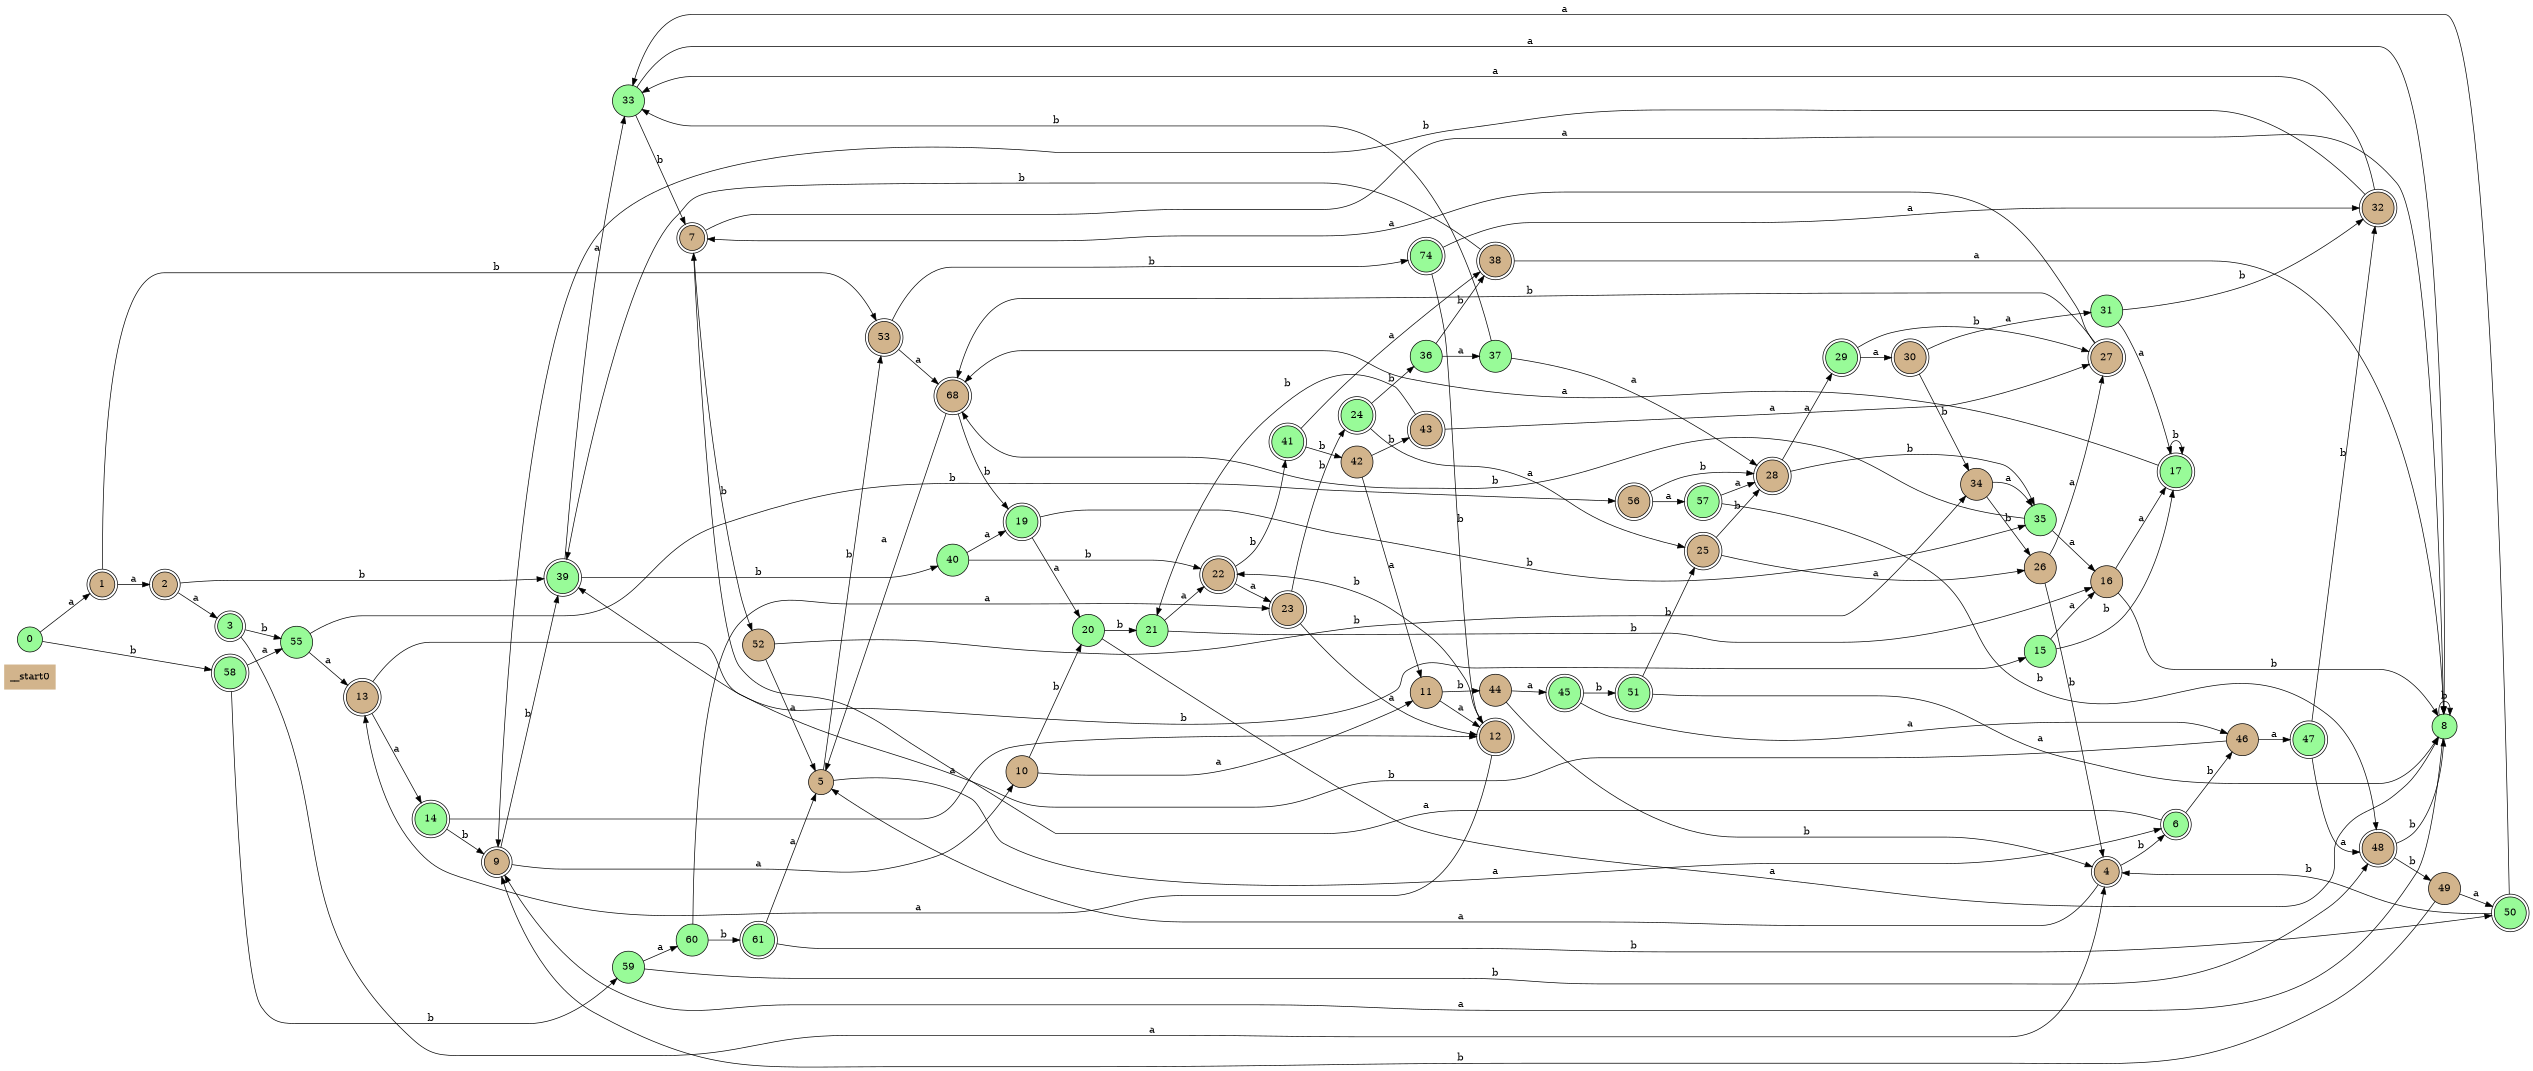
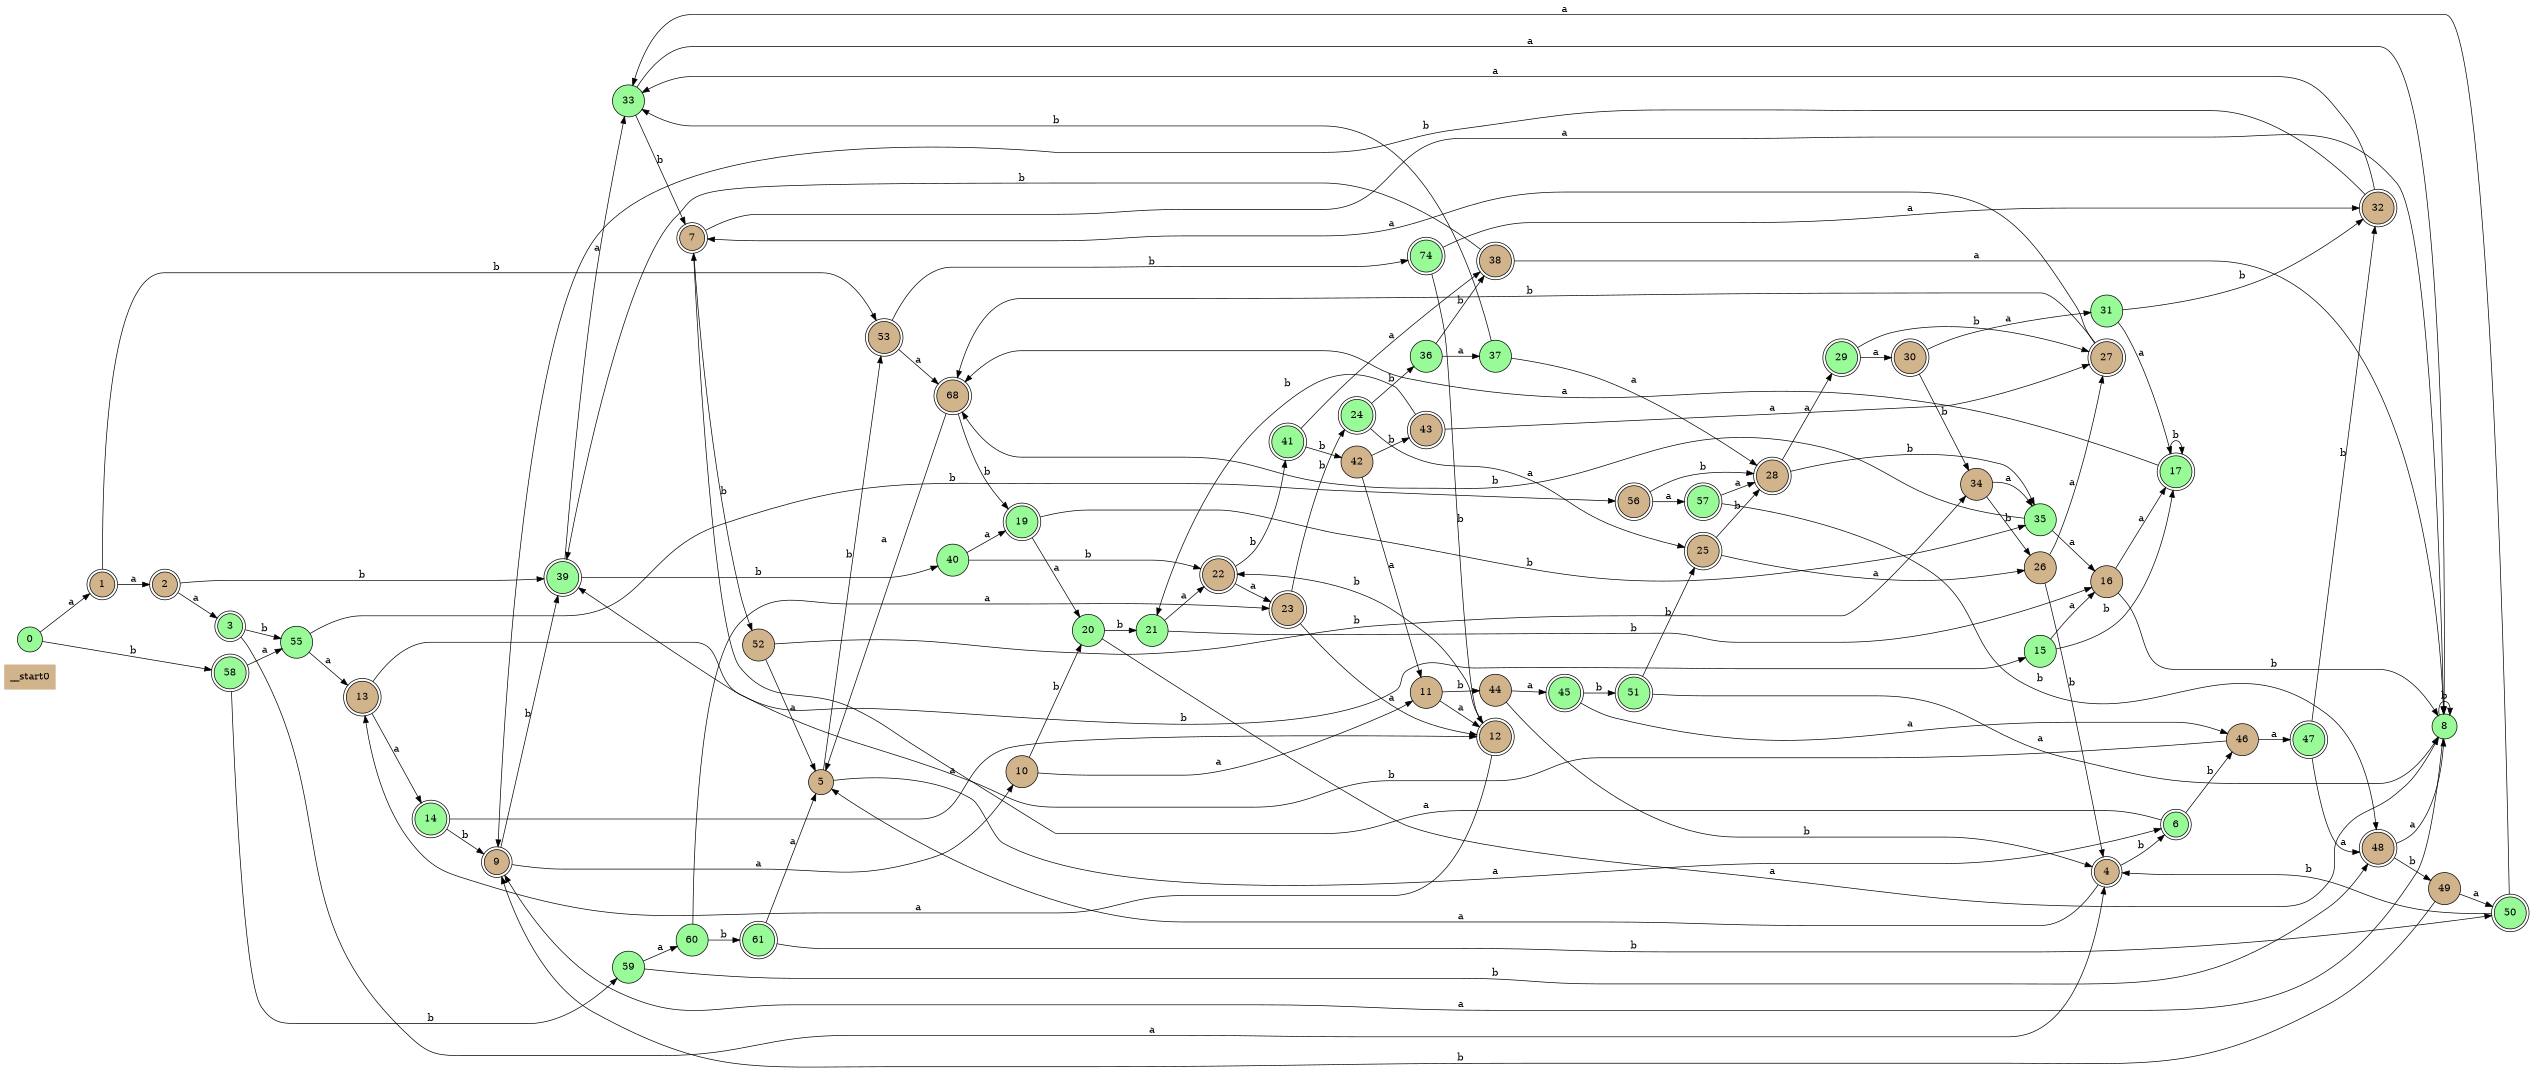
(2413, 825) -> (2413, 825)
